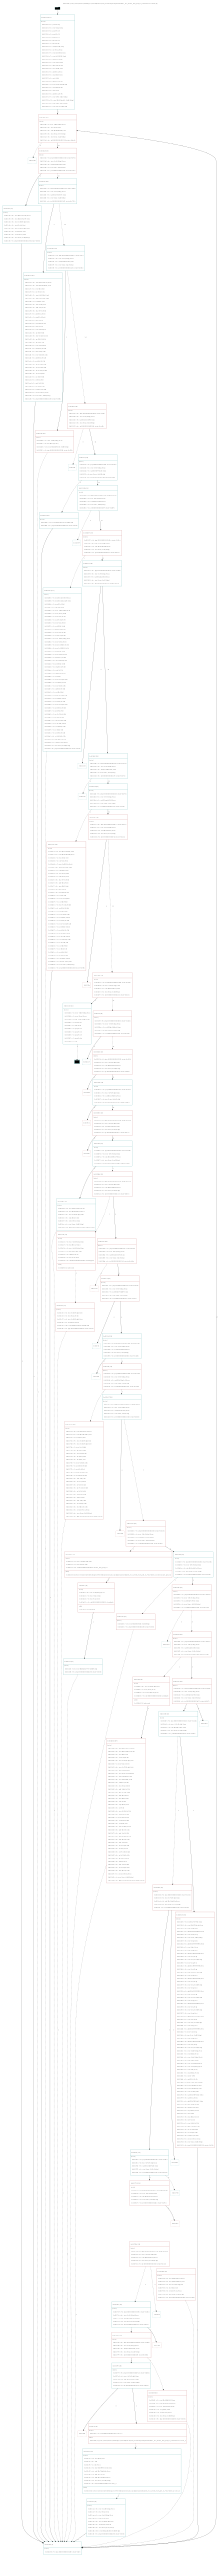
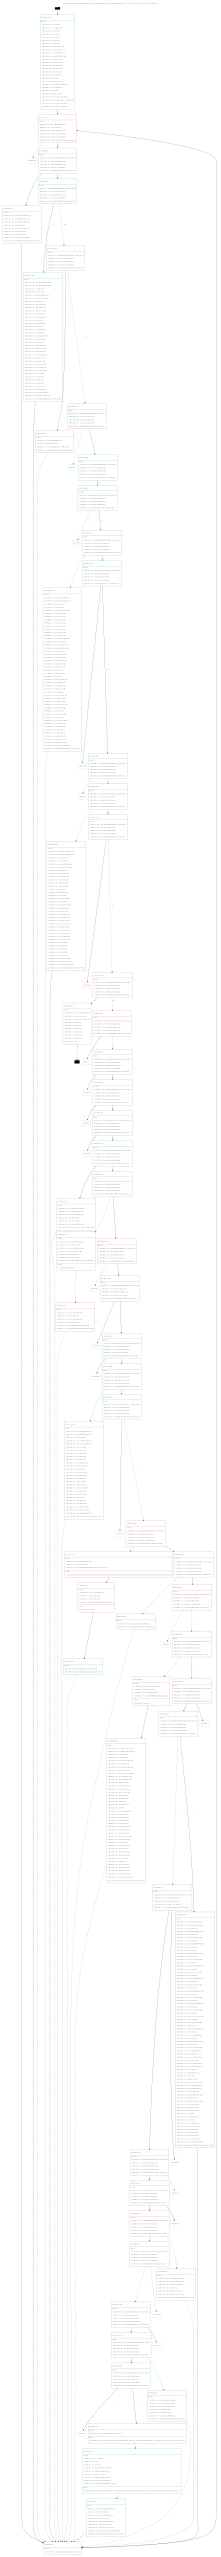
(59, 520) -> none
none -> (149, 2223)
